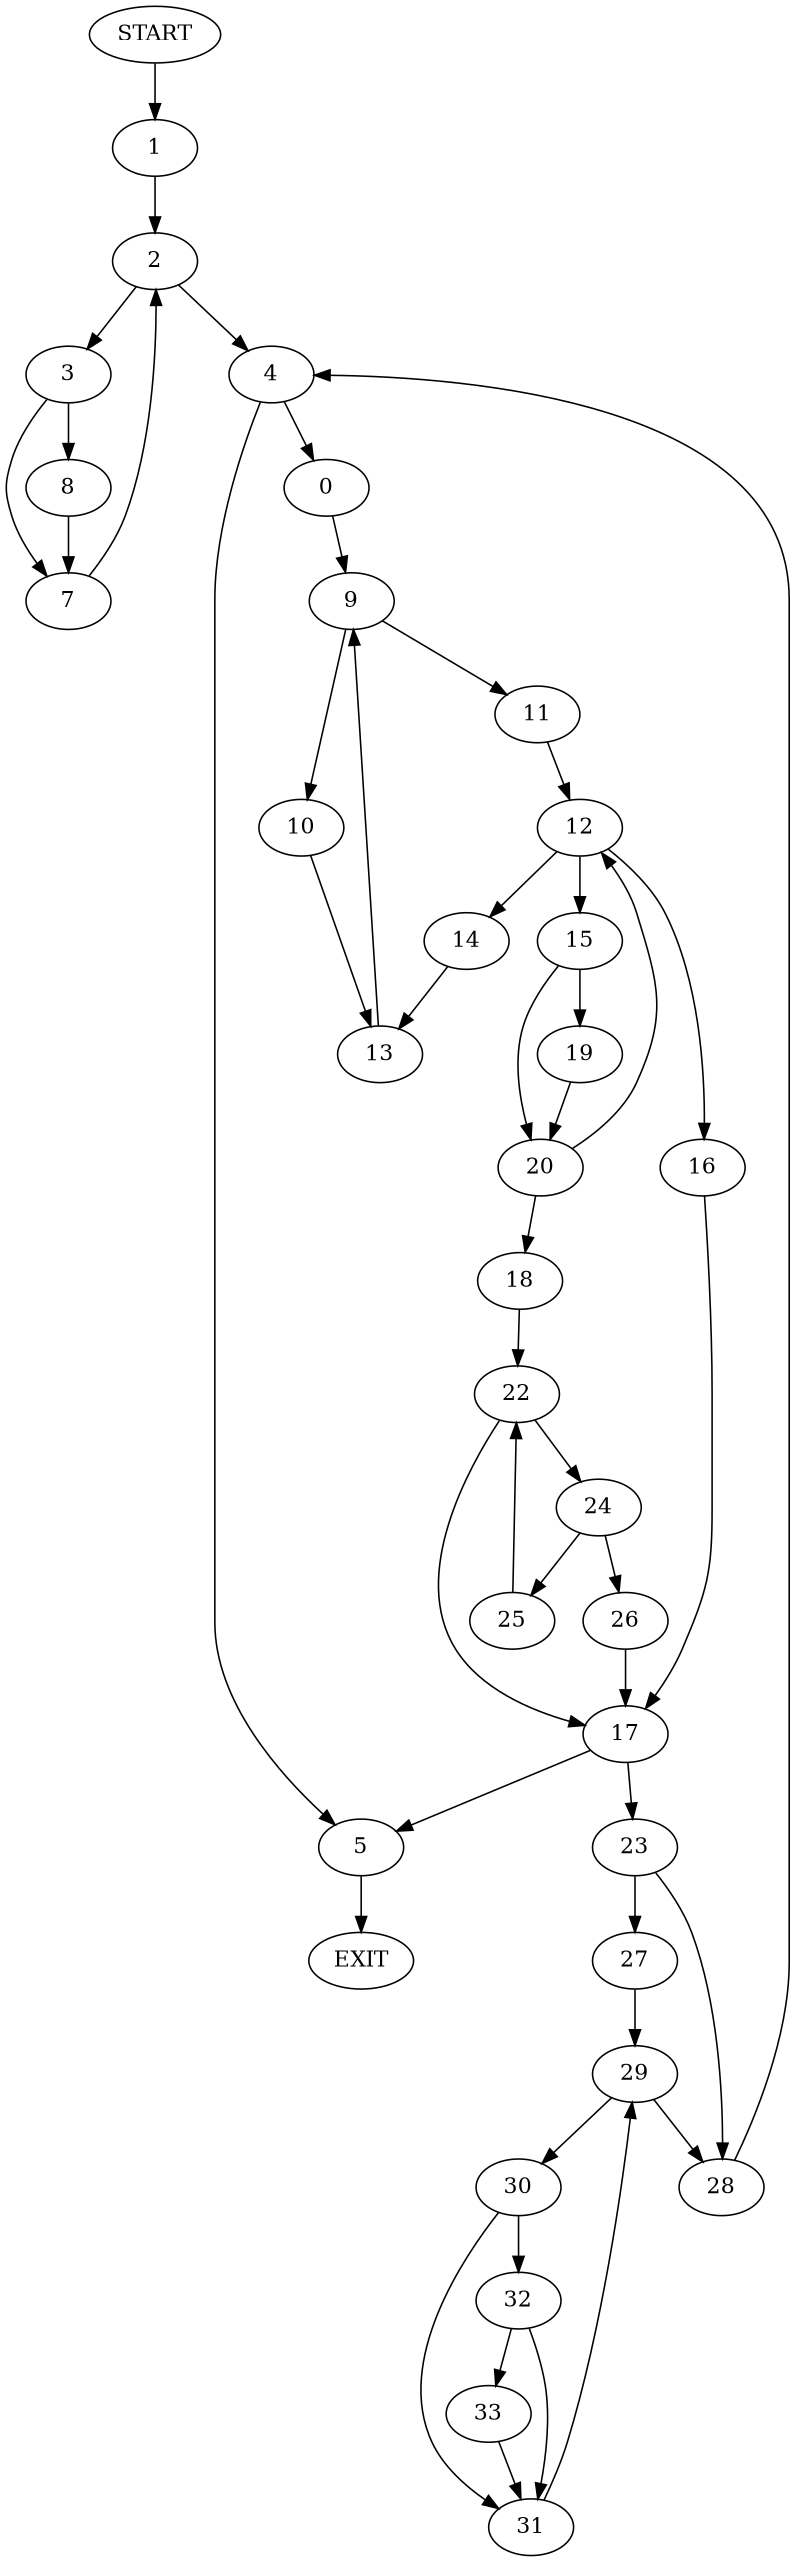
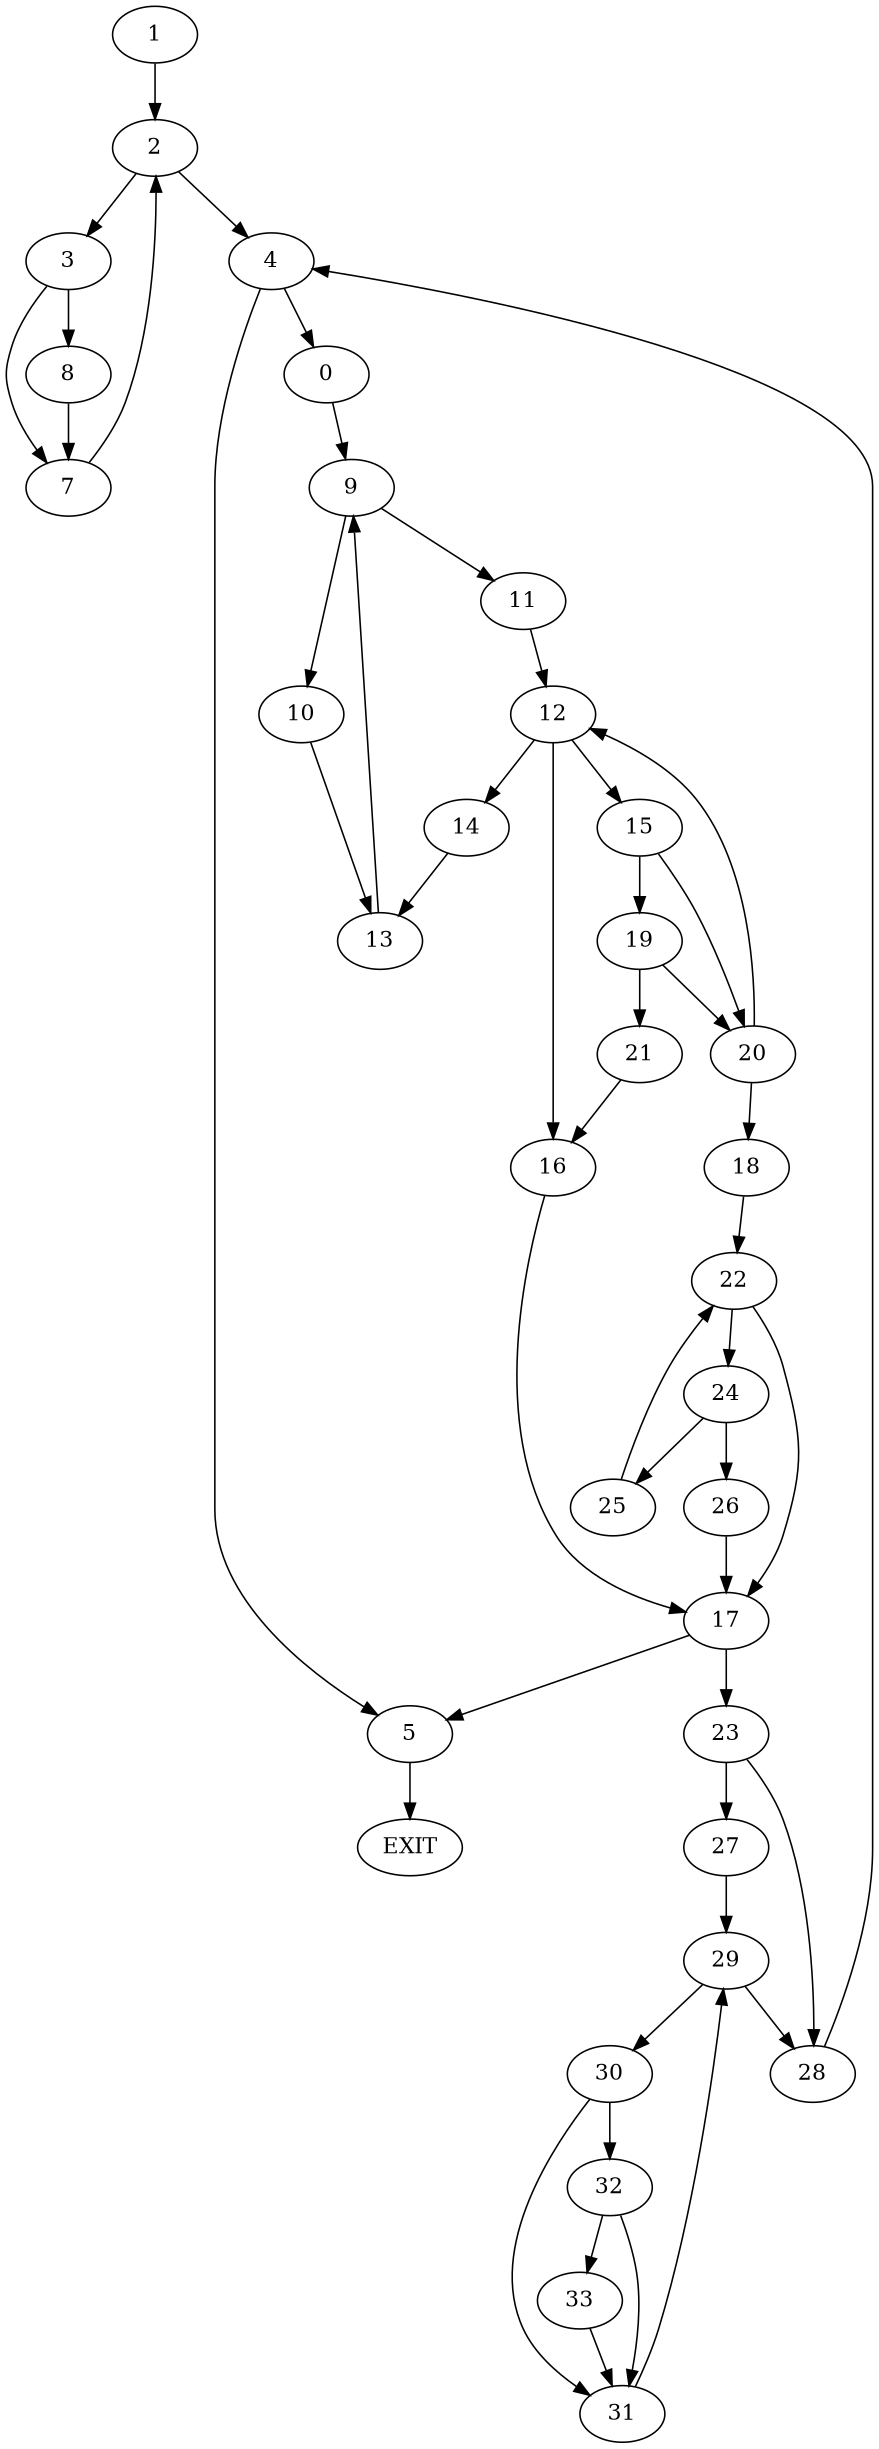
(155, 35) -> none
none -> (640, 1054)
